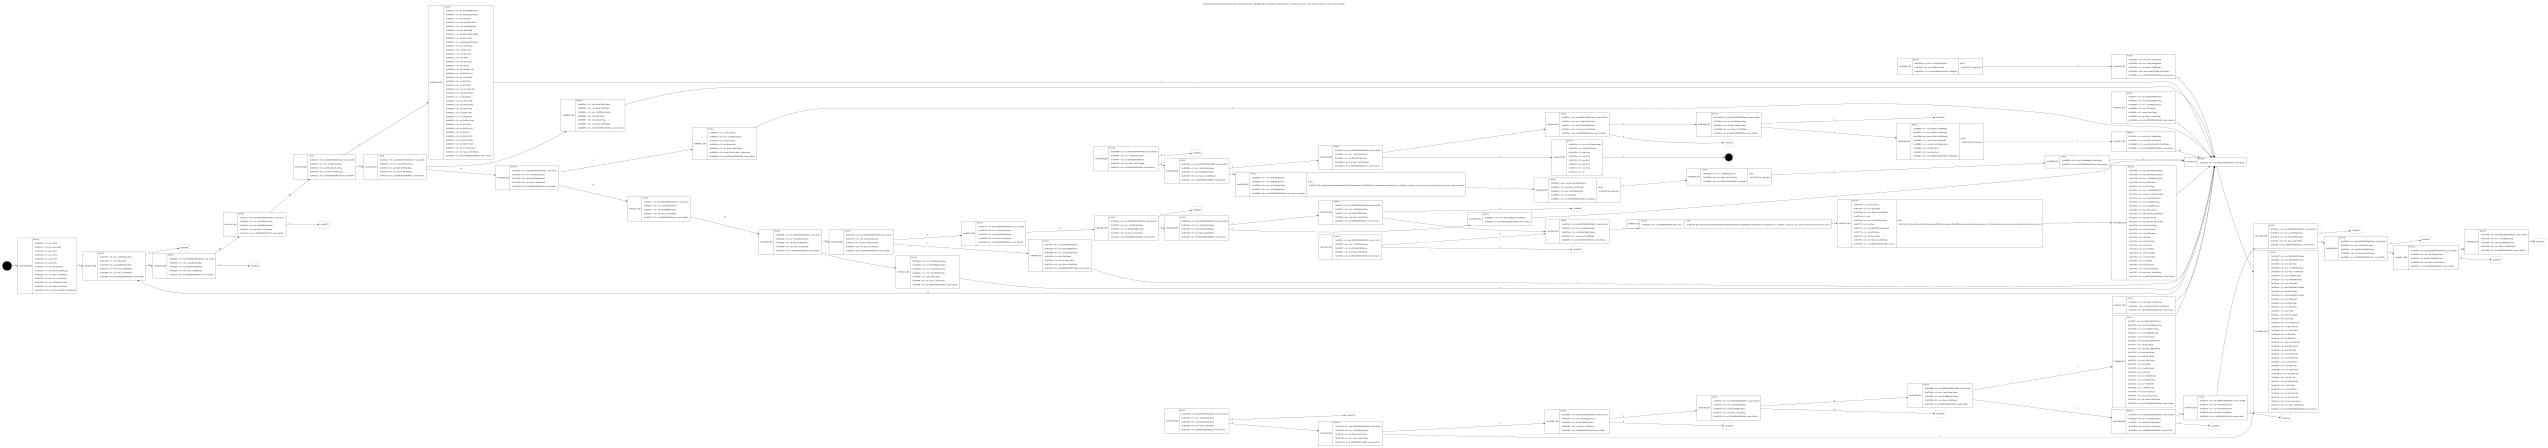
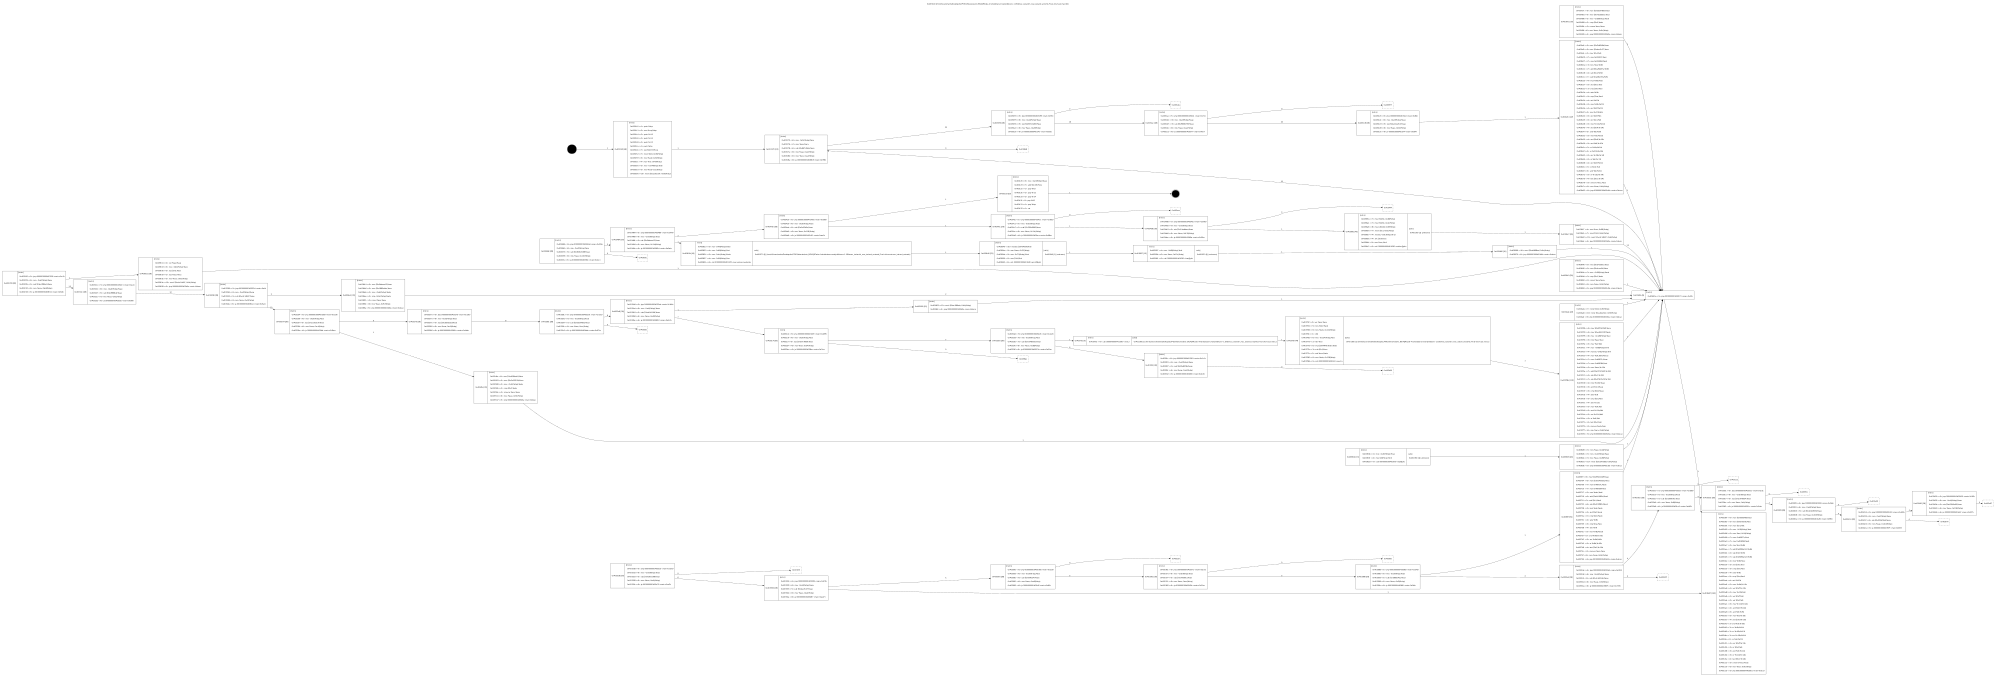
(395, 167) -> none
(1463, 240) -> (1099, 353)
